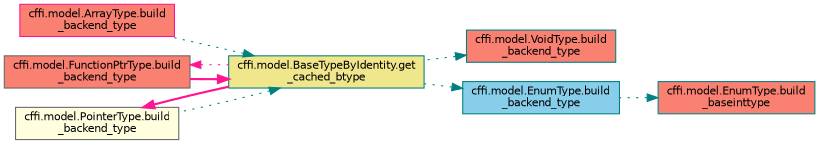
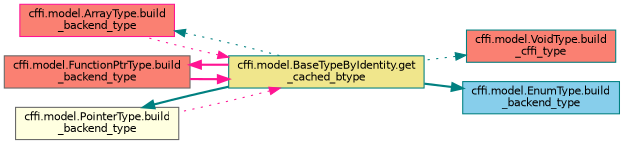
none -> (233, 44)
(206, 45) -> (181, 46)
(541, 46) -> (541, 46)
(215, 65) -> (215, 65)
(438, 85) -> (438, 85)
(191, 95) -> (191, 95)
(736, 98) -> none
(225, 102) -> (225, 102)
